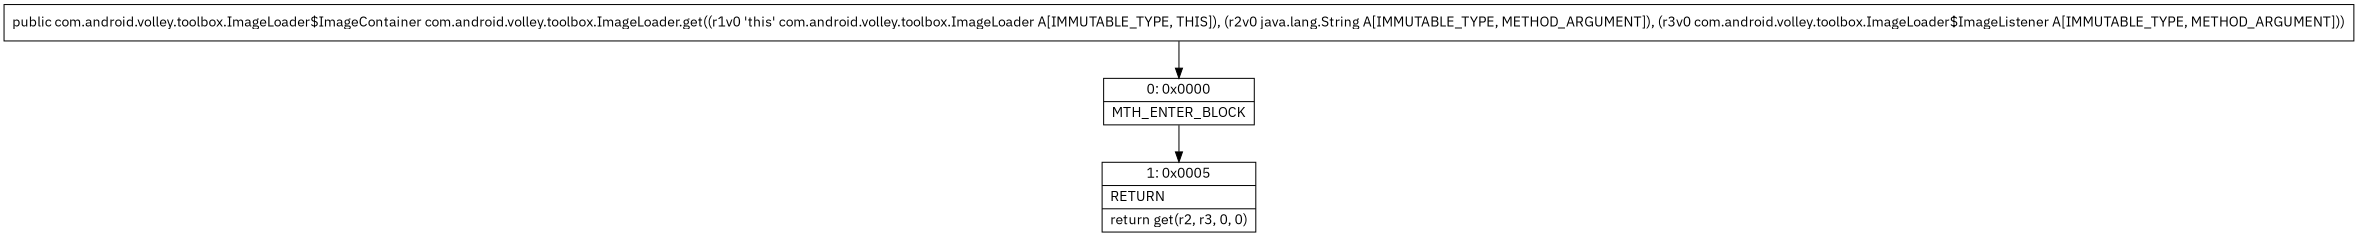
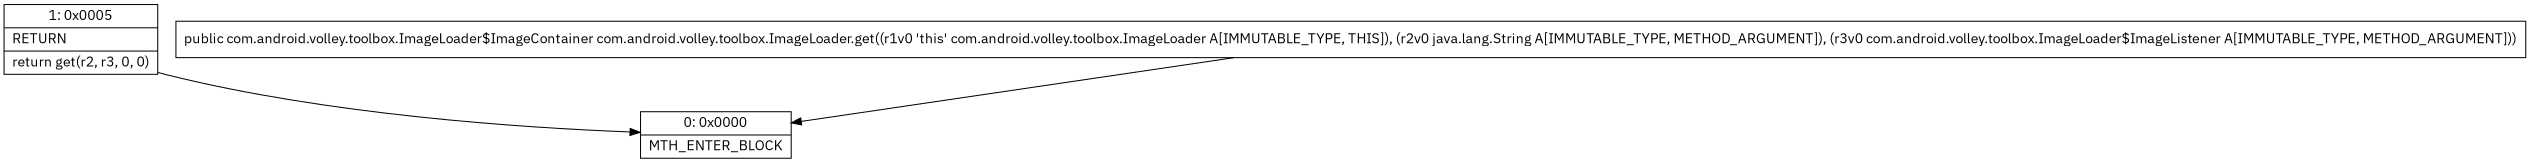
(1179, 139) -> (392, 114)
